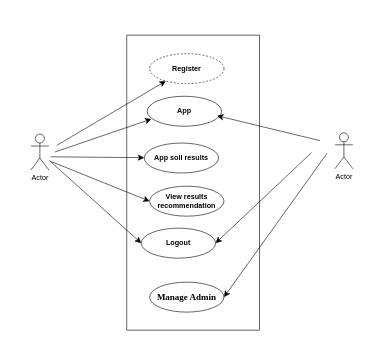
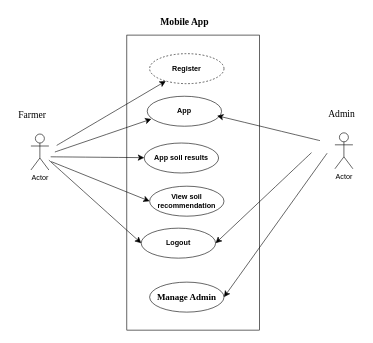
none -> (185, 22)
none -> (32, 114)
none -> (341, 114)
(187, 201) -> (187, 201)
